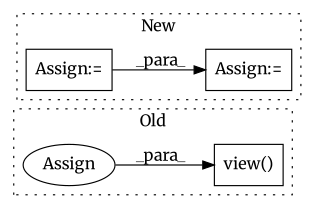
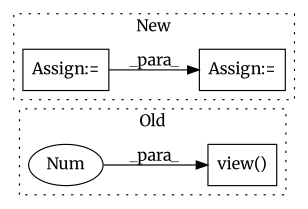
(69, 165) -> (66, 165)
